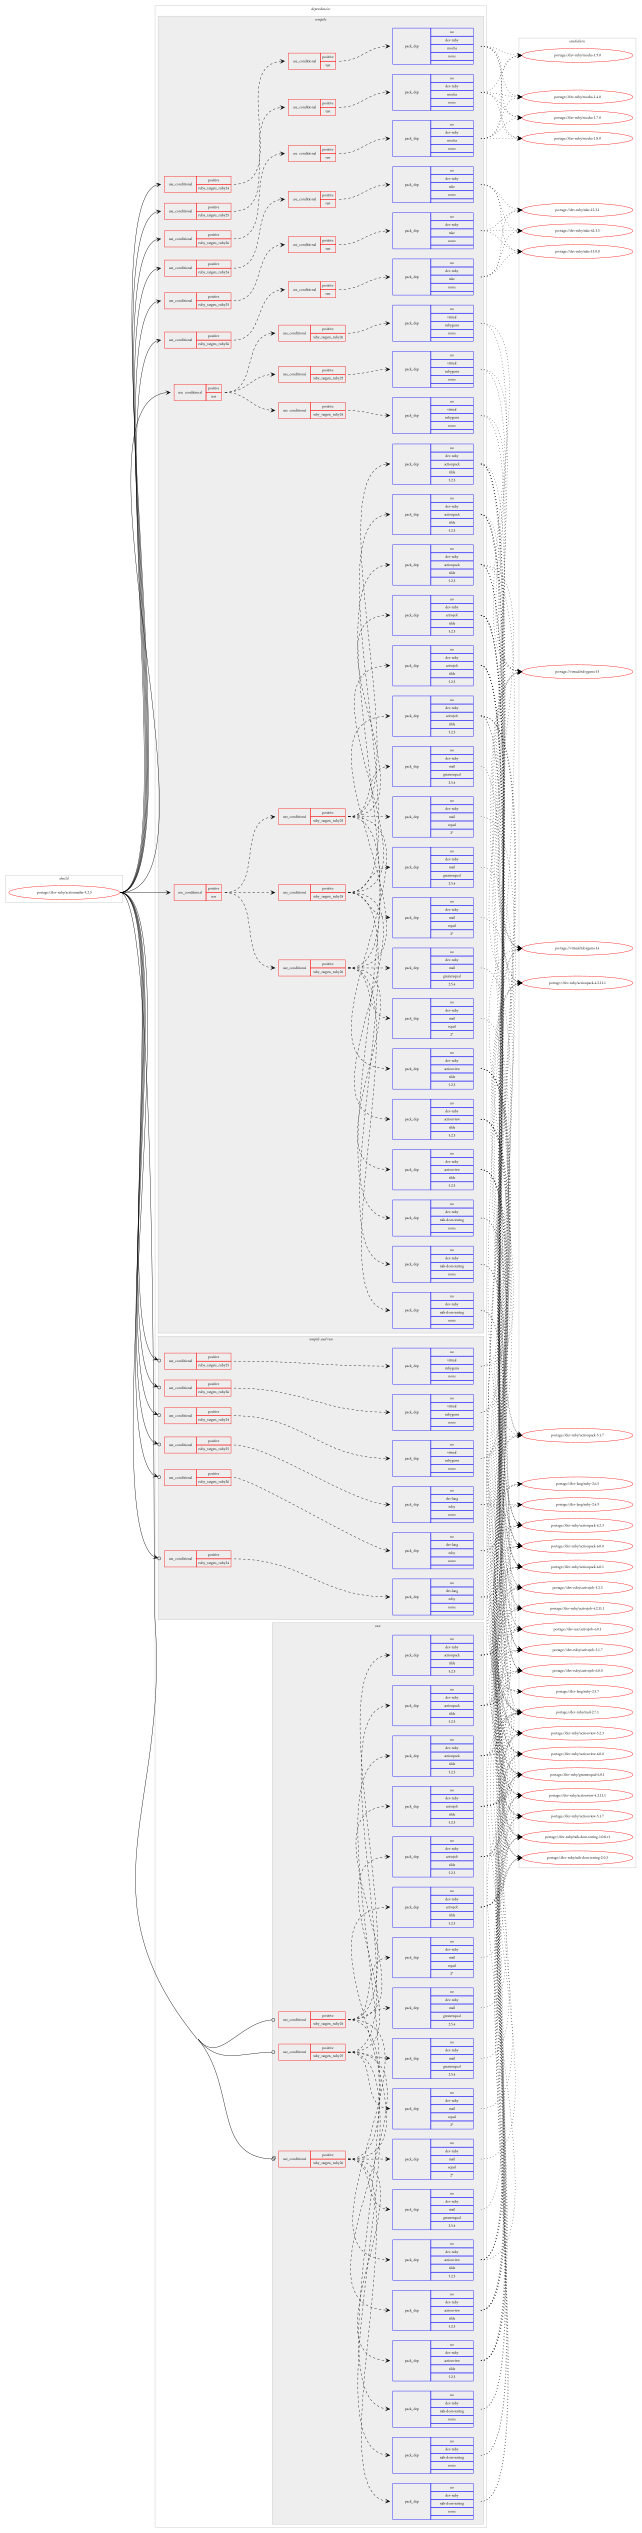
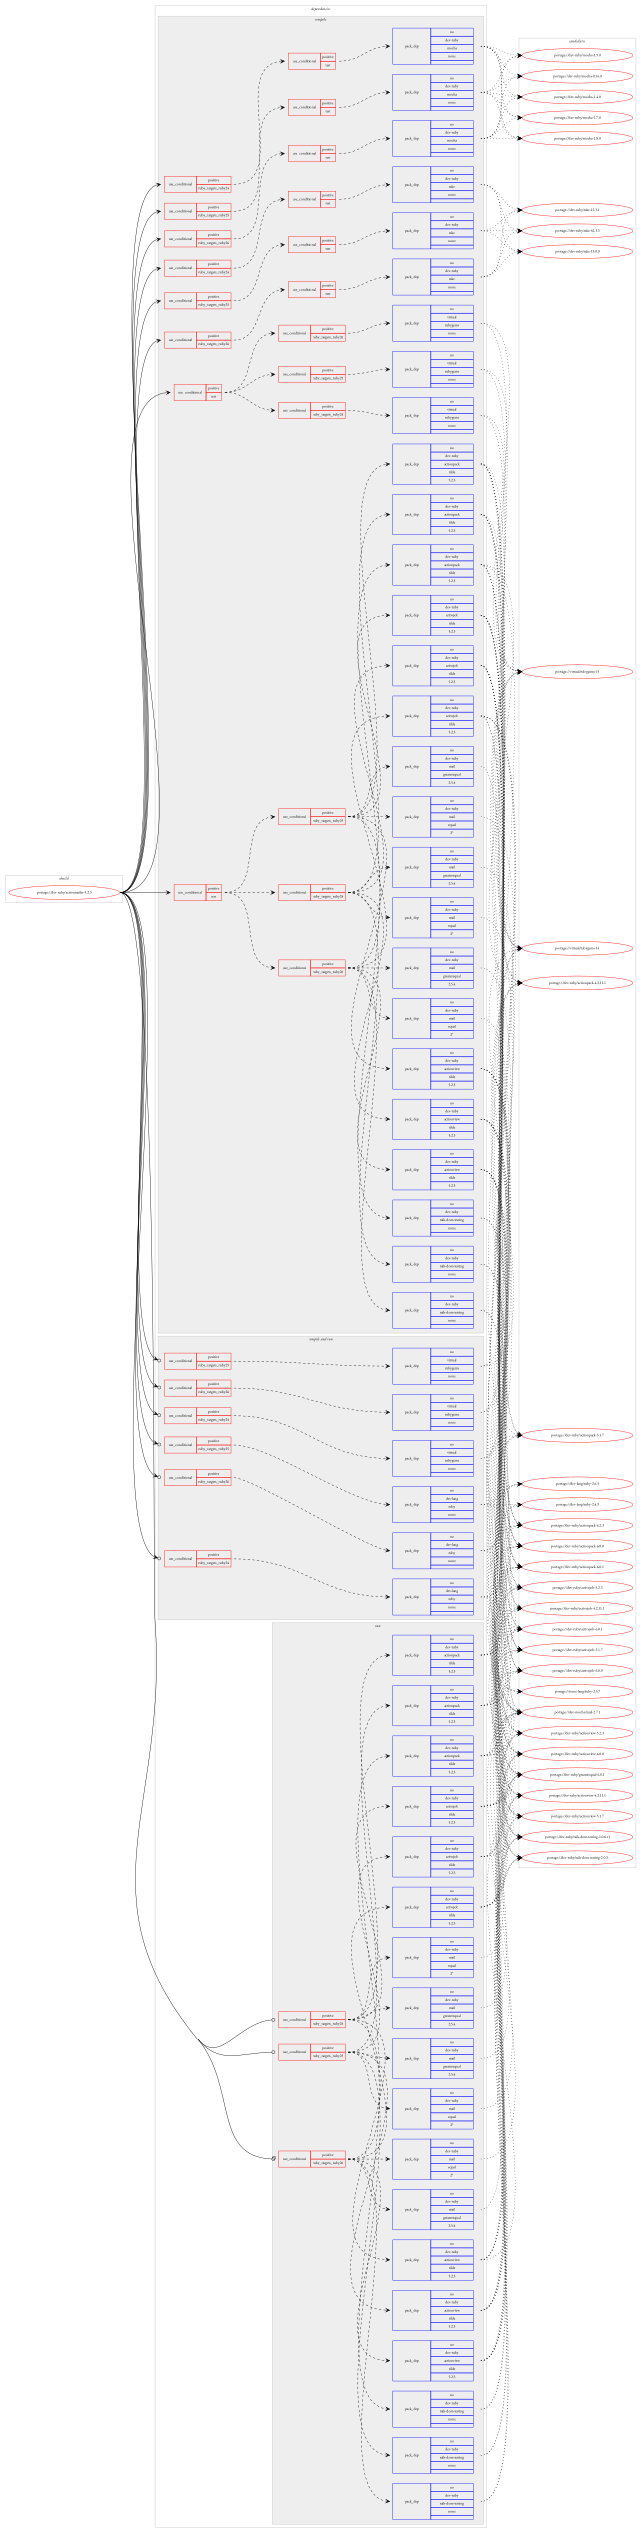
none -> (577, 76)
(577, 1629) -> (577, 1629)
(577, 1692) -> (577, 1692)
(577, 1712) -> (577, 1712)
